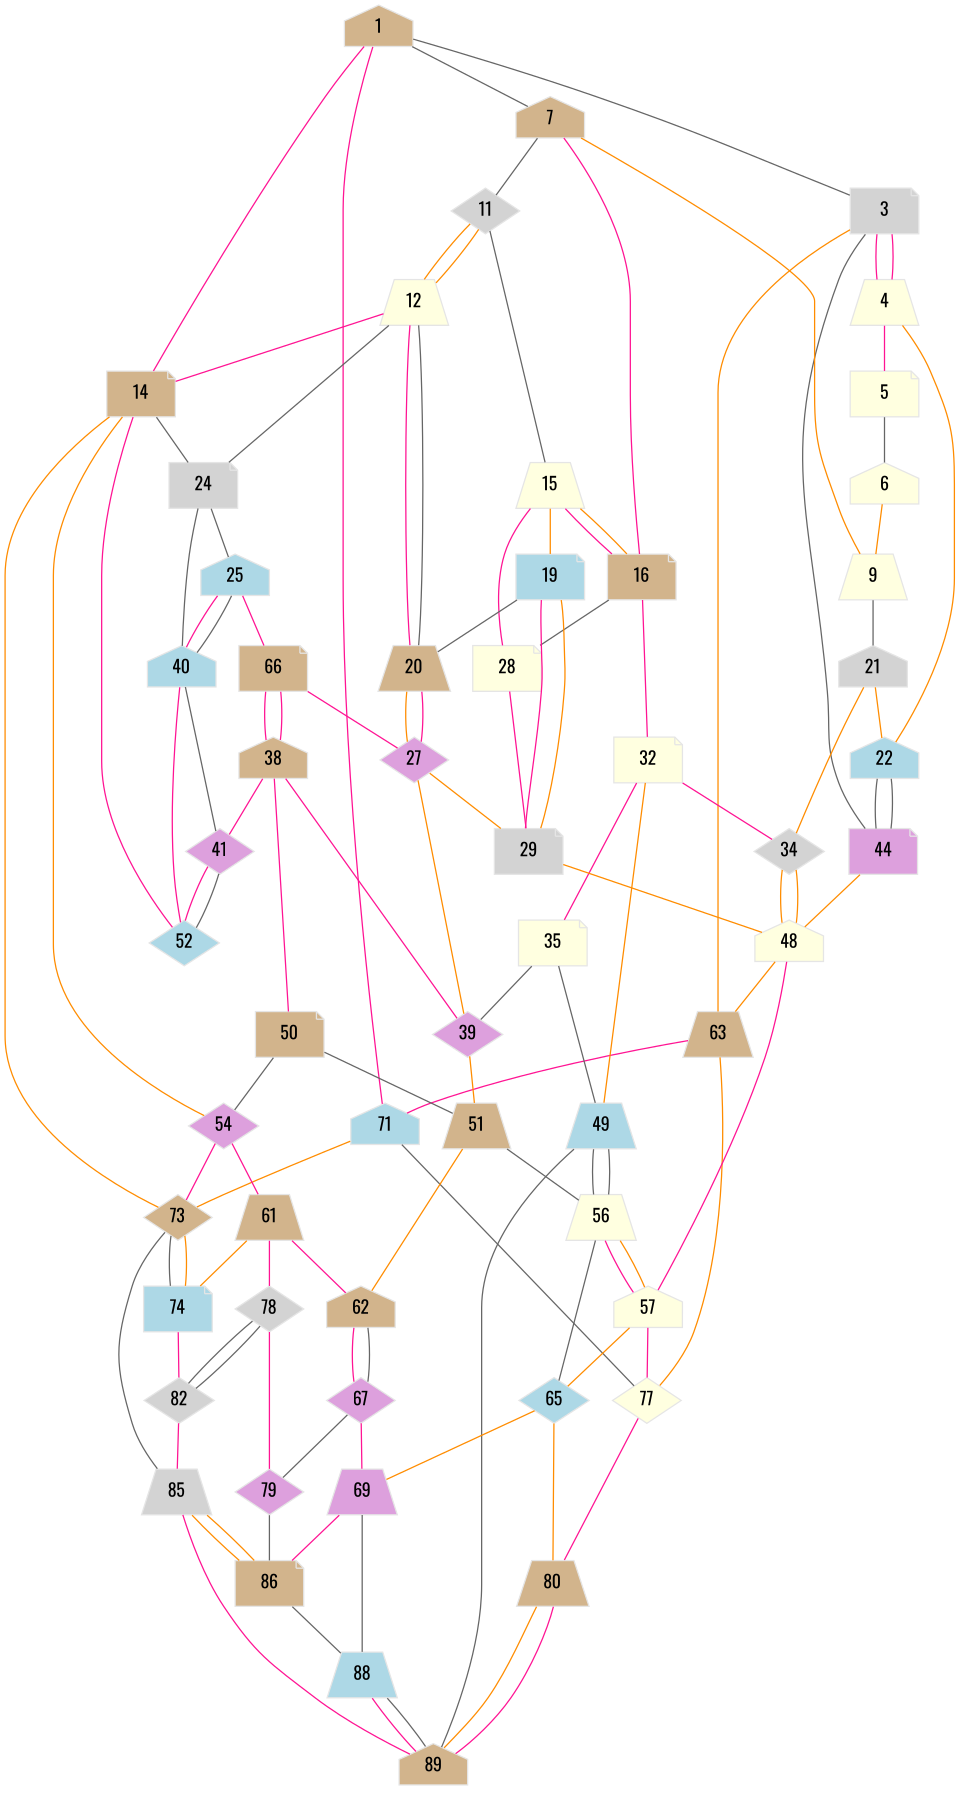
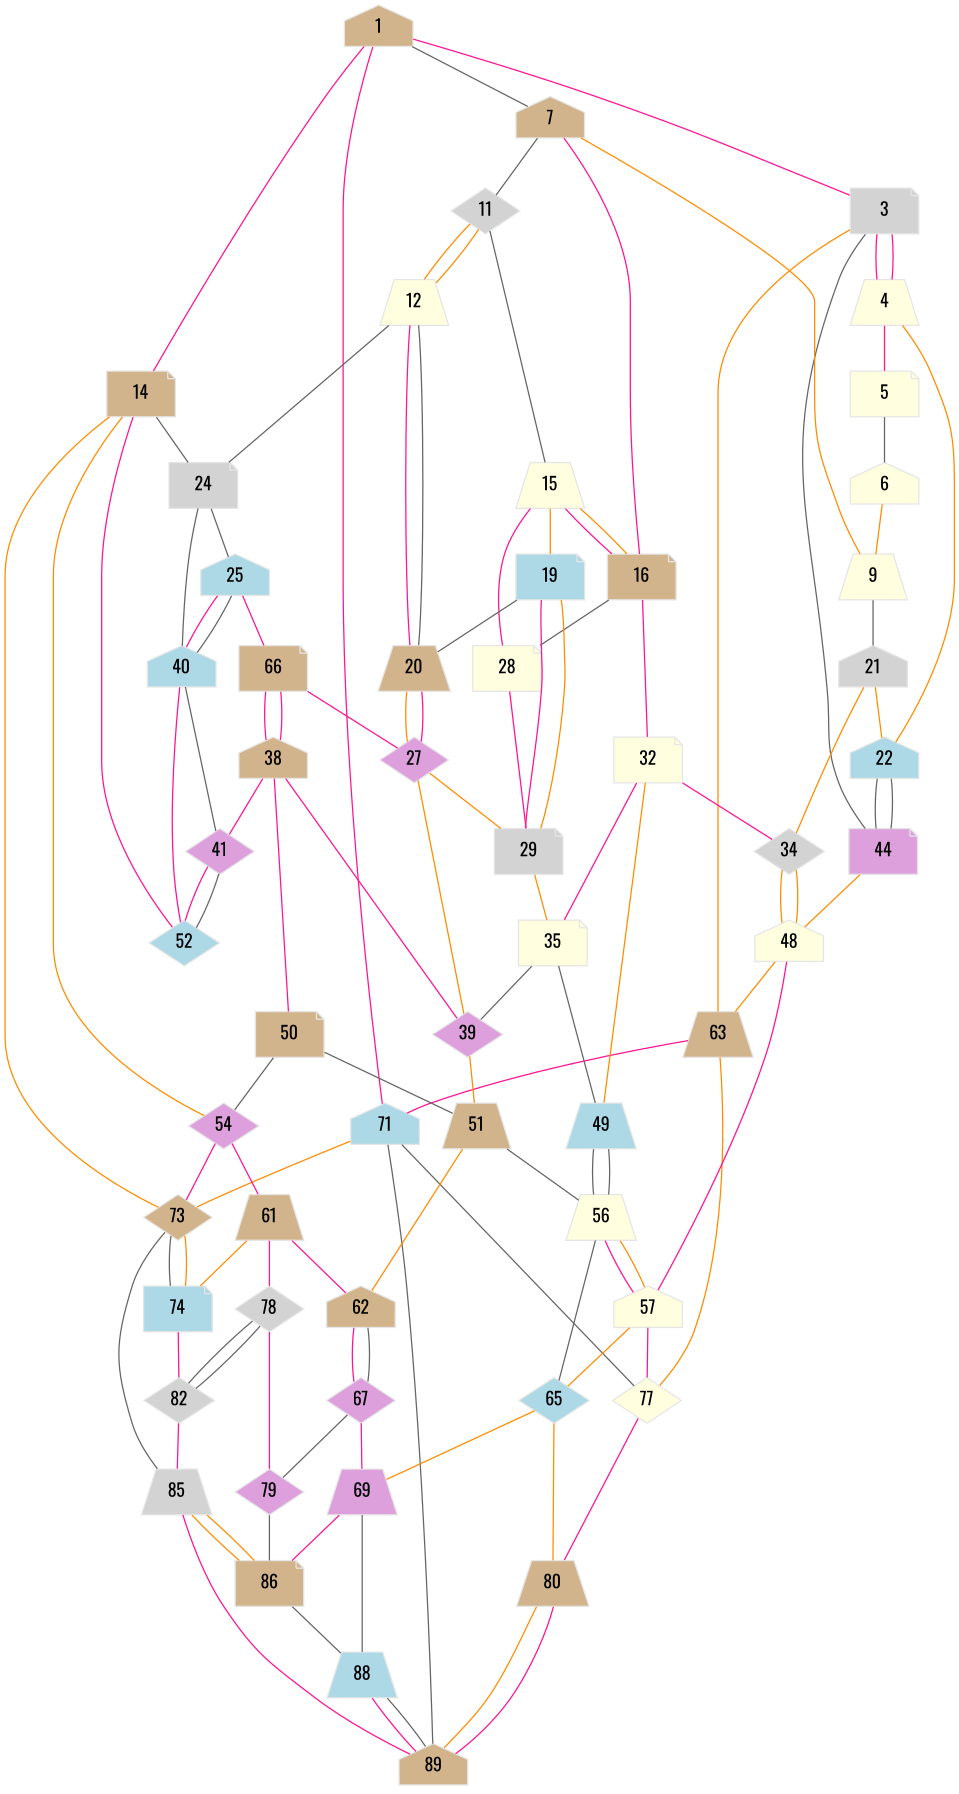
(634, 110) -> (634, 110)
(280, 348) -> none
(663, 898) -> (541, 897)
(482, 1420) -> (419, 1444)
